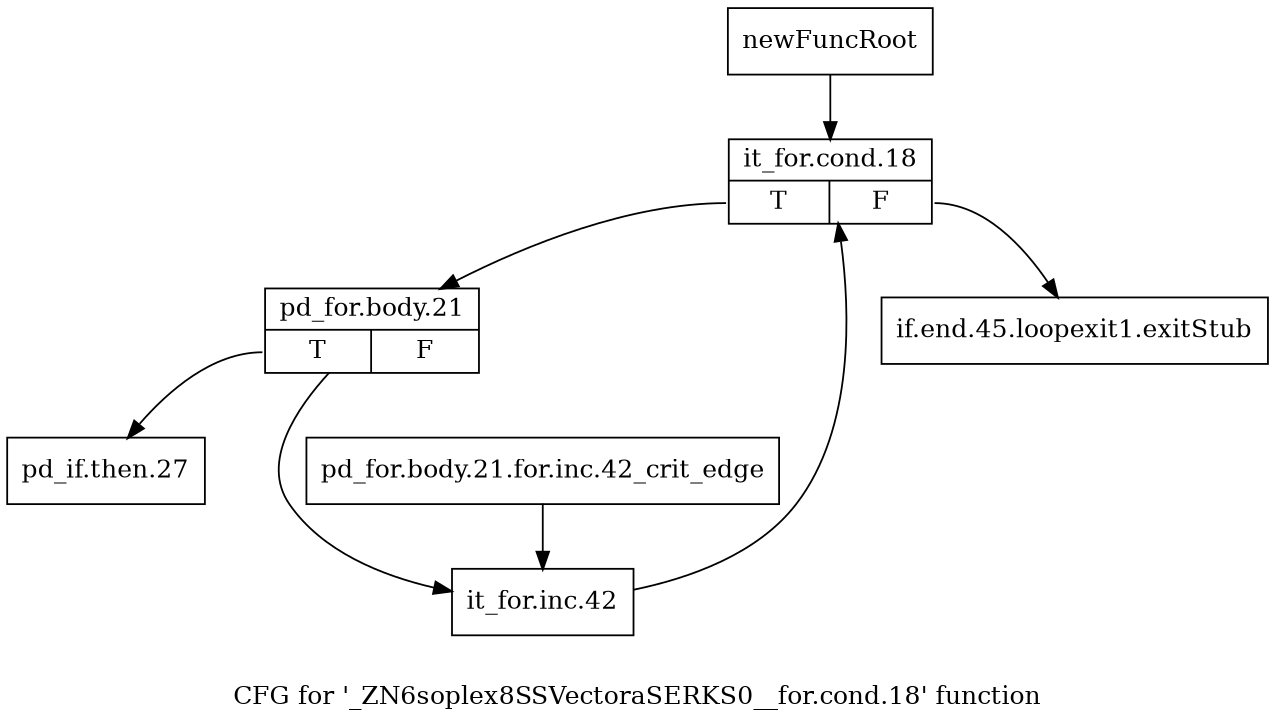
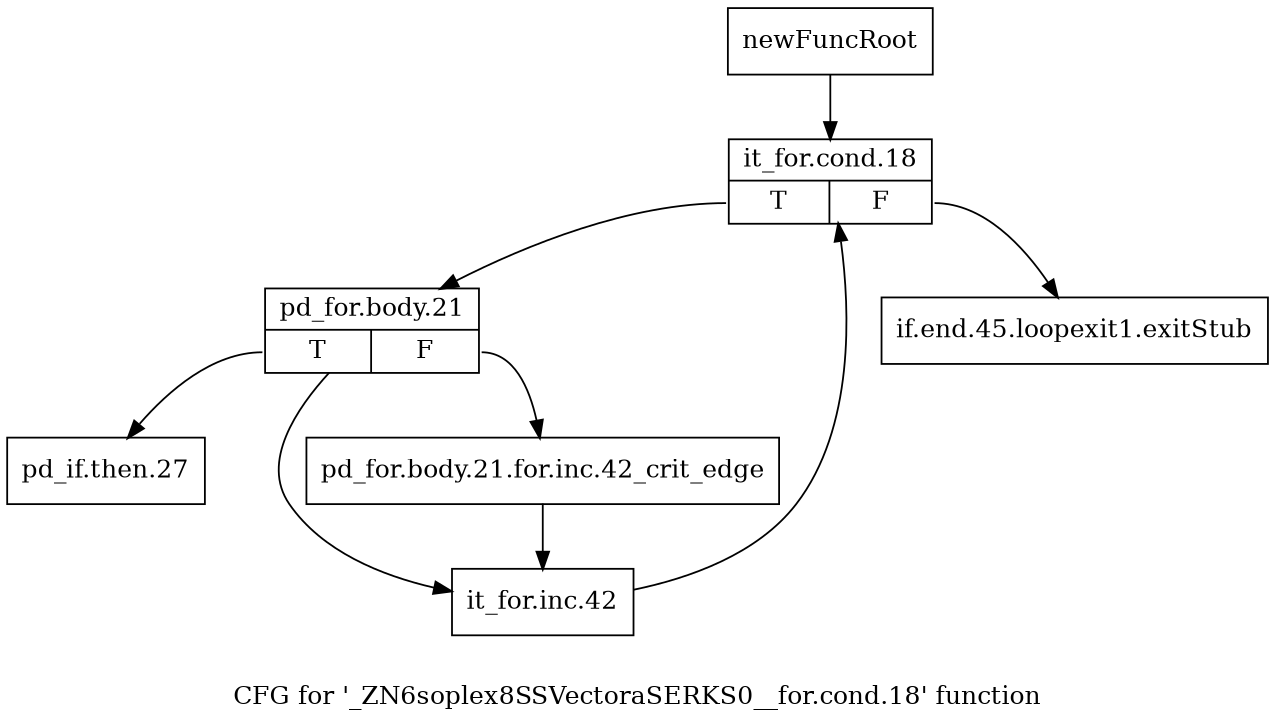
none -> (520, 376)
